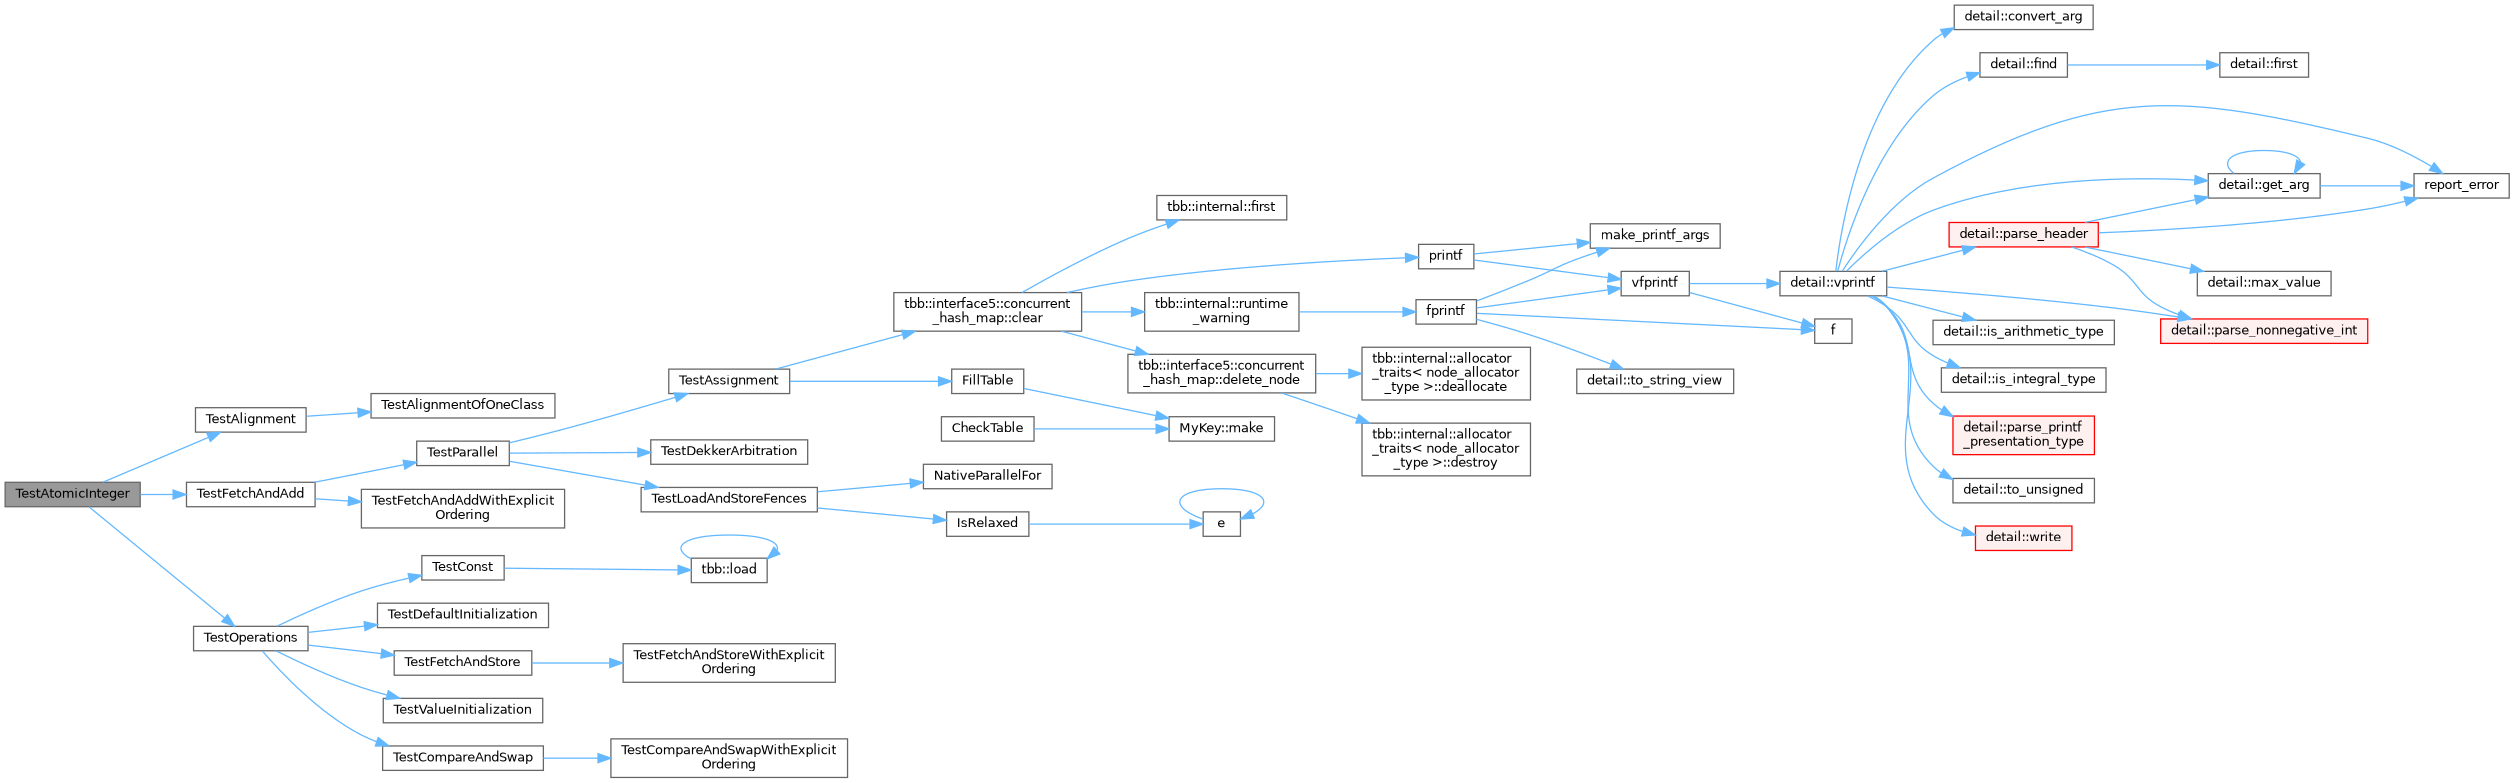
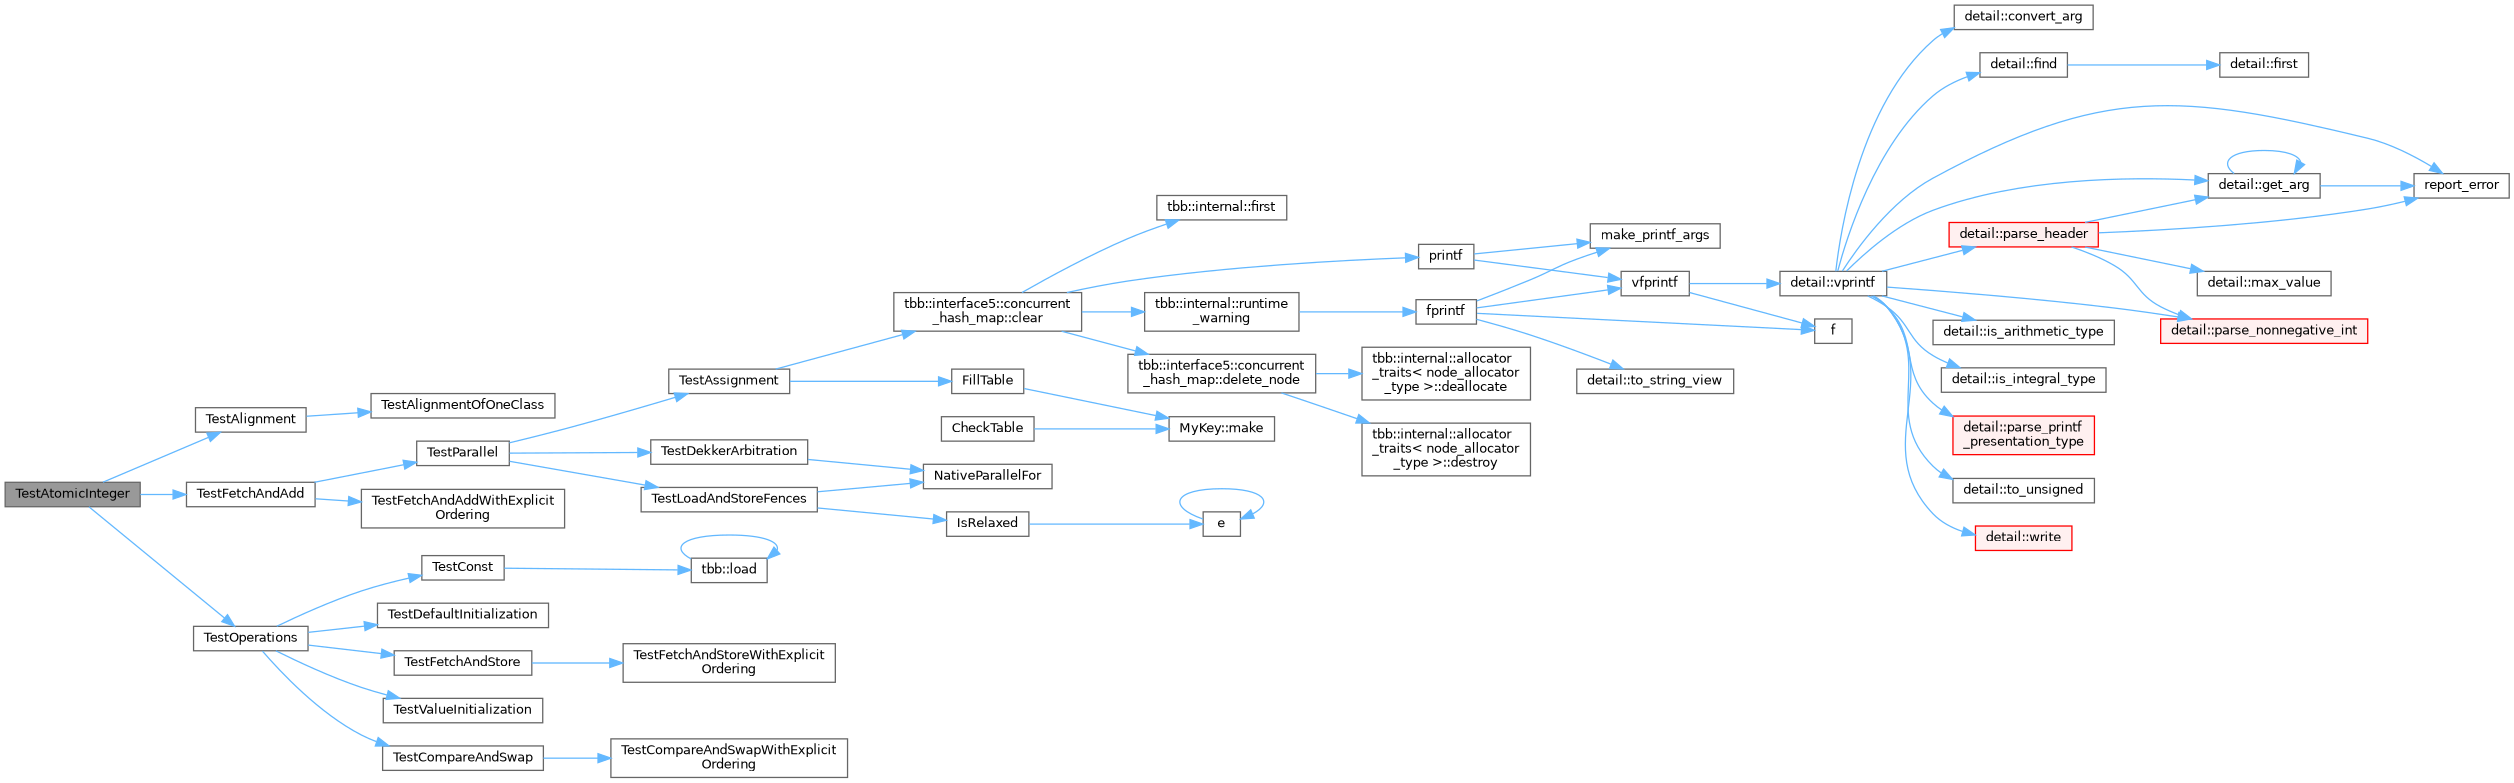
none -> (859, 464)
